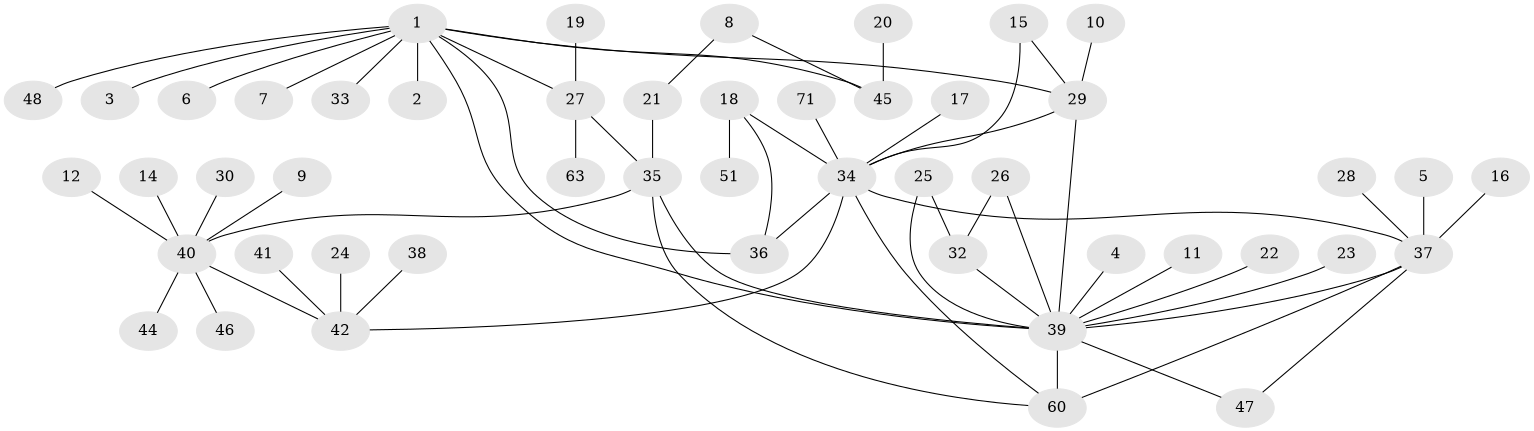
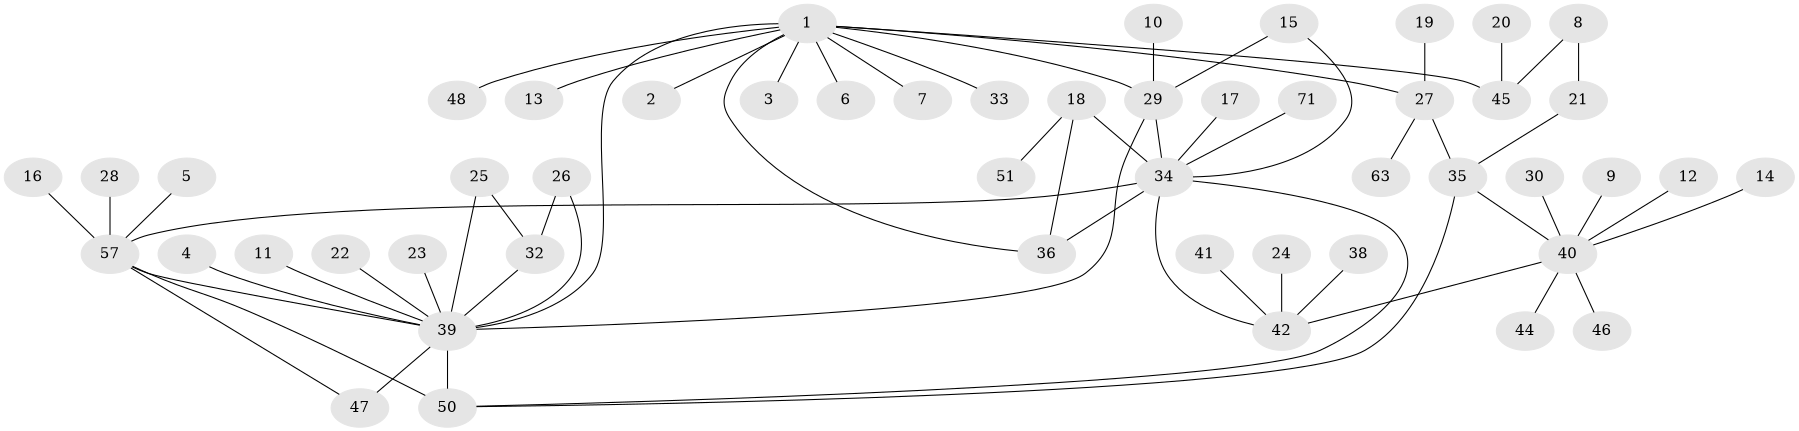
none -> (534, 100)
(1424, 254) -> (110, 254)
(734, 279) -> none
(1057, 408) -> (448, 408)
